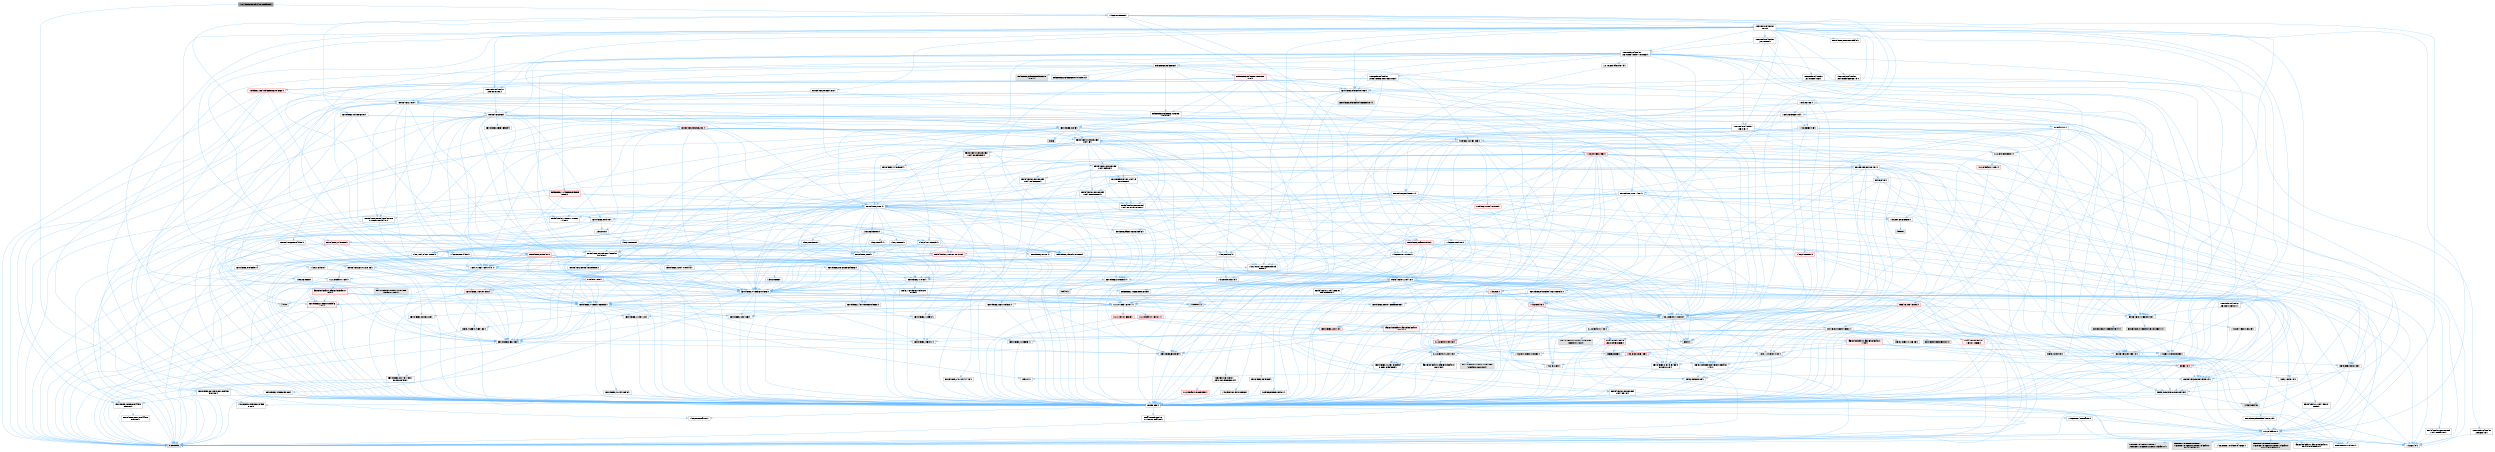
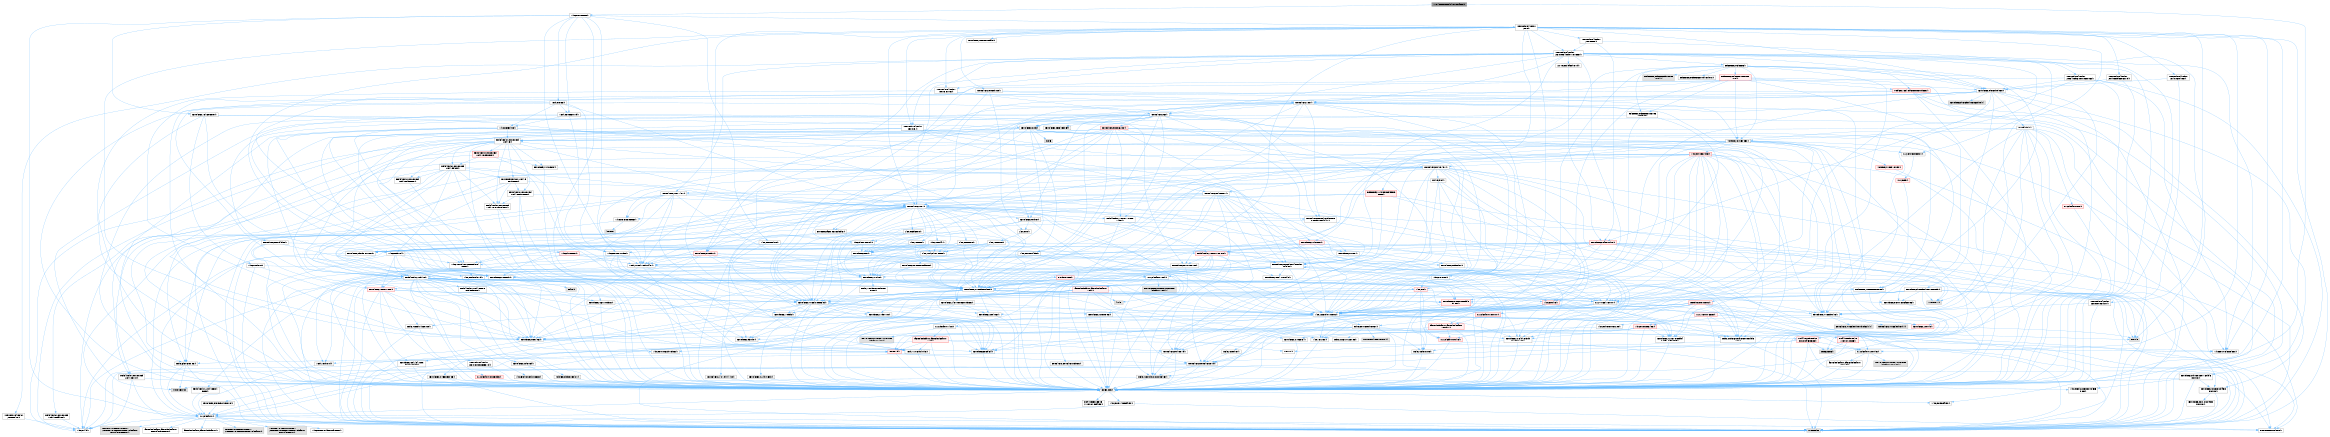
(1989, 167) -> (1903, 180)
none -> (2073, 207)
none -> (630, 243)
(1412, 248) -> (1133, 256)
none -> (1630, 263)
(774, 280) -> none
(322, 305) -> (1456, 303)
(1626, 348) -> (1686, 319)
none -> (1084, 379)
none -> (201, 430)
